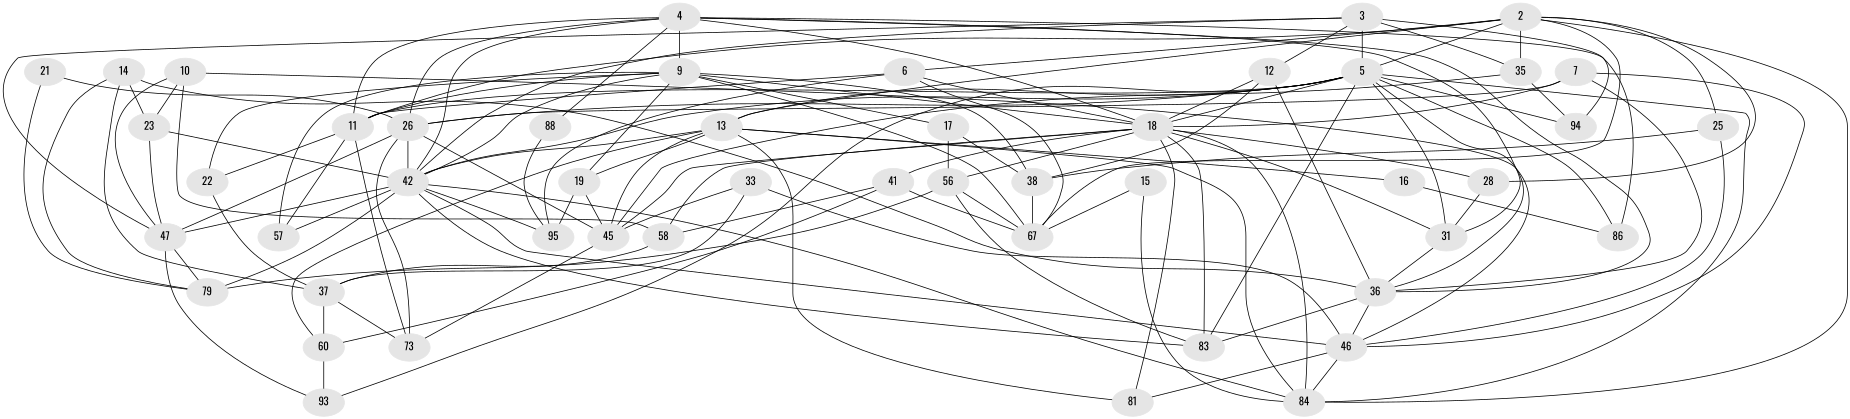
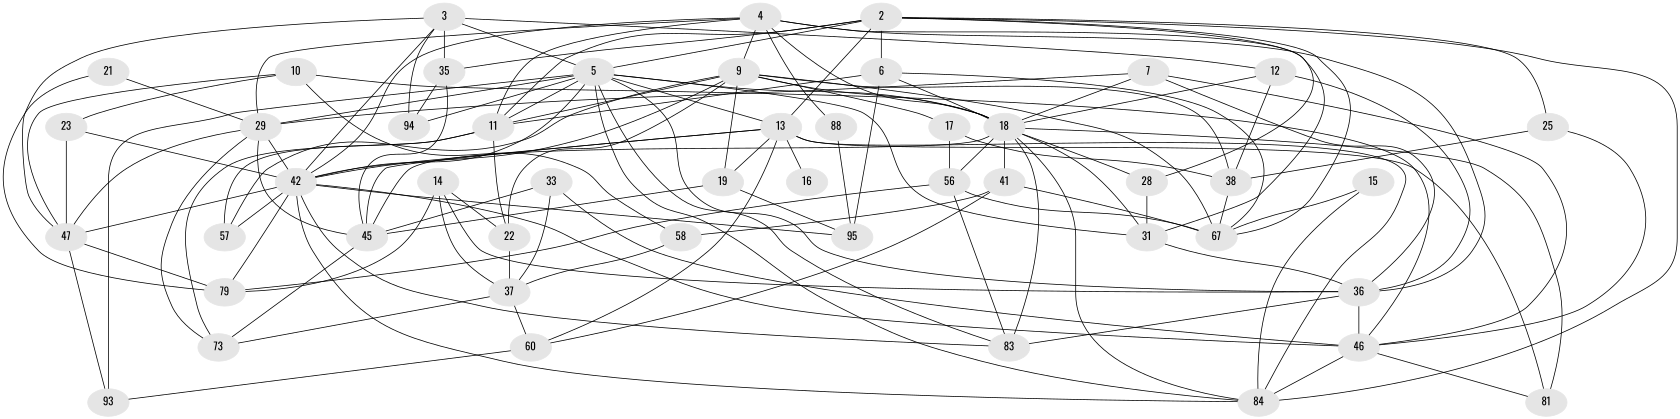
(138, 102) -> (479, 214)
(408, 127) -> (261, 127)
(889, 149) -> none
(1618, 237) -> none
